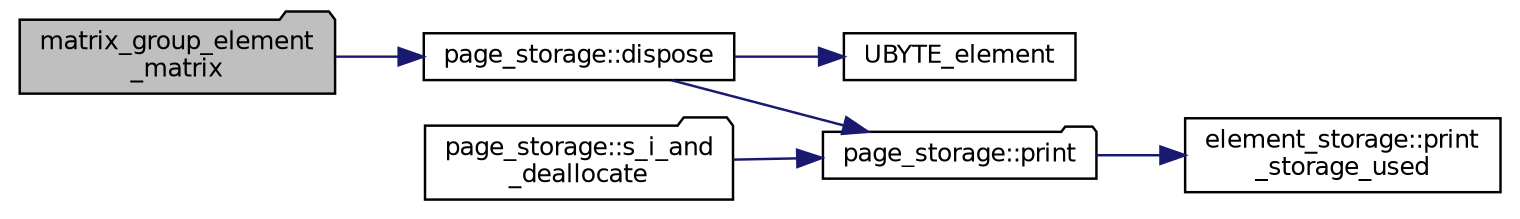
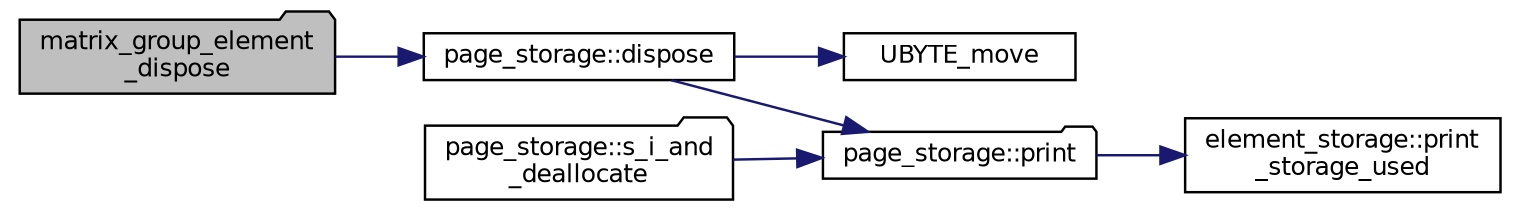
(177, 57) -> (177, 57)
(960, 57) -> (960, 57)
